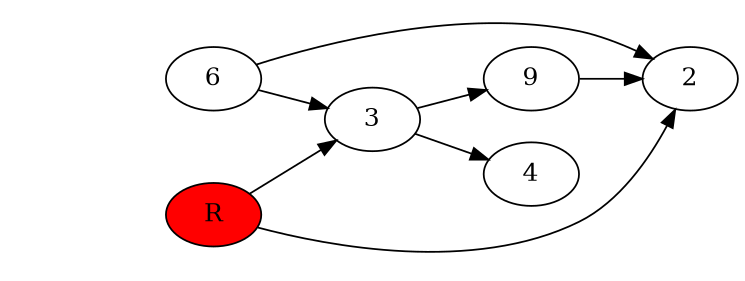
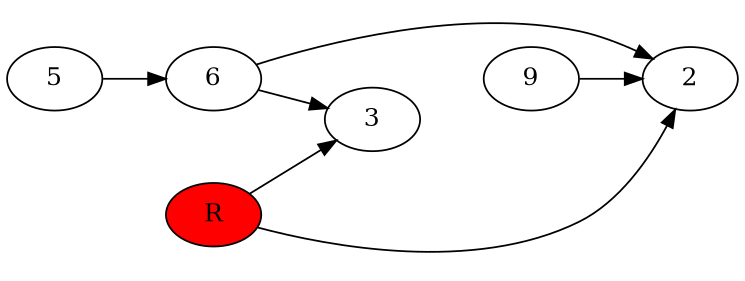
none -> (55, 79)
(443, 101) -> none
(531, 174) -> none
